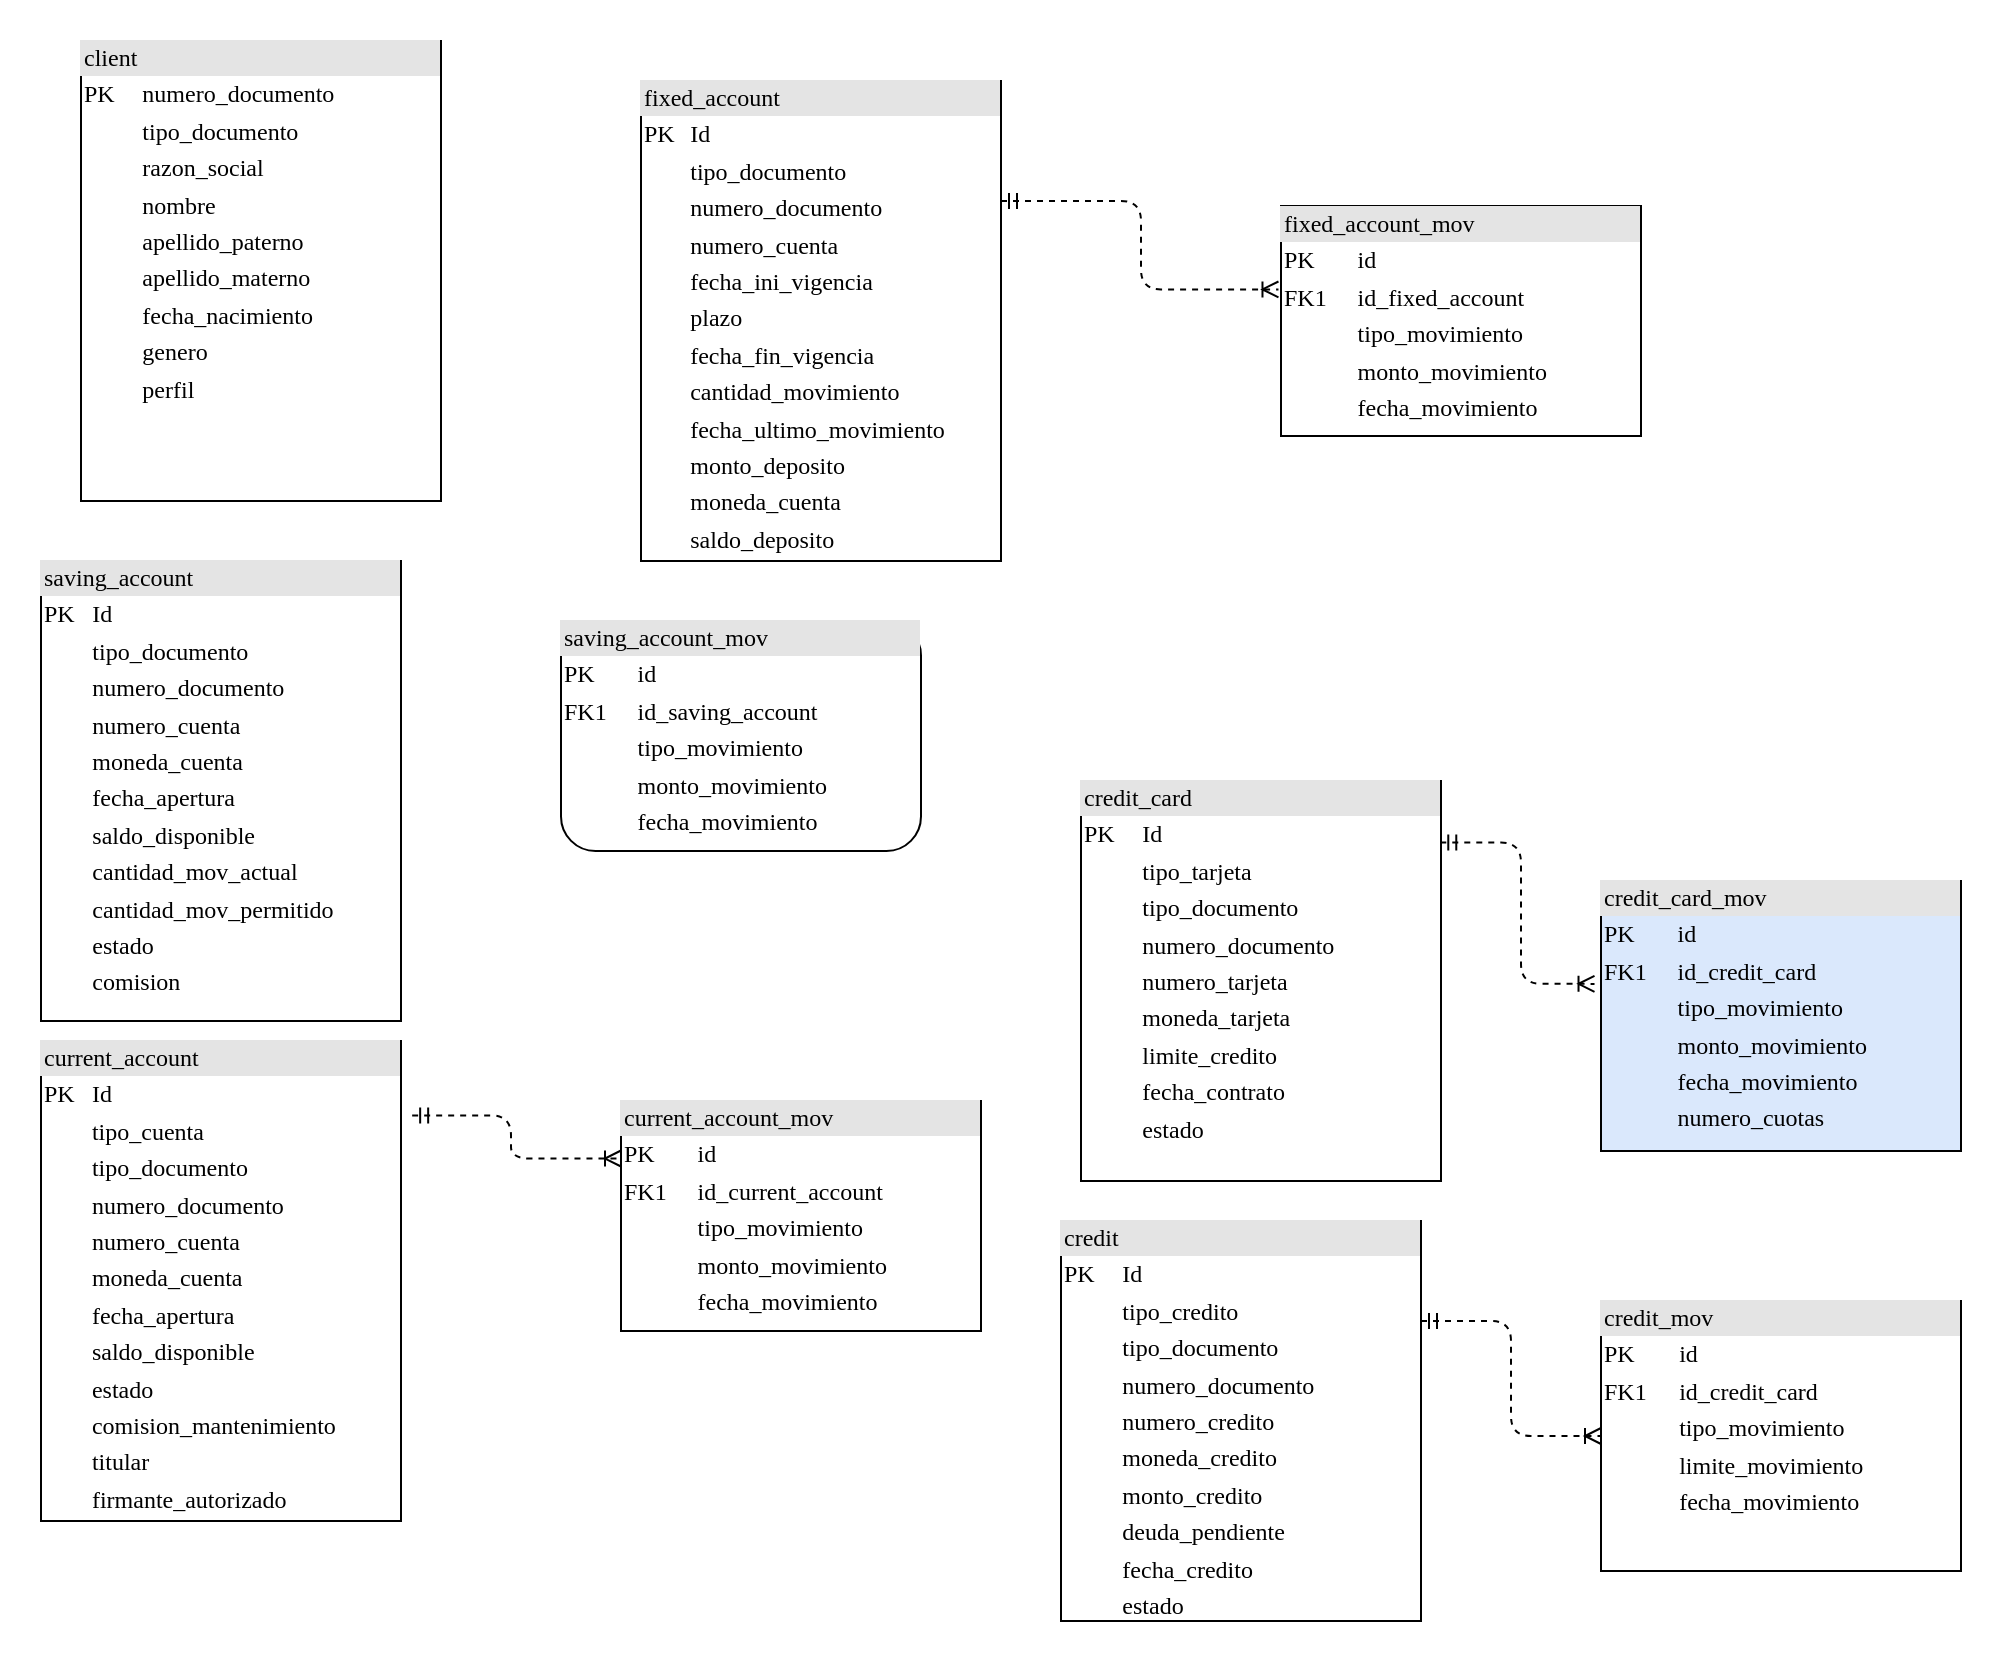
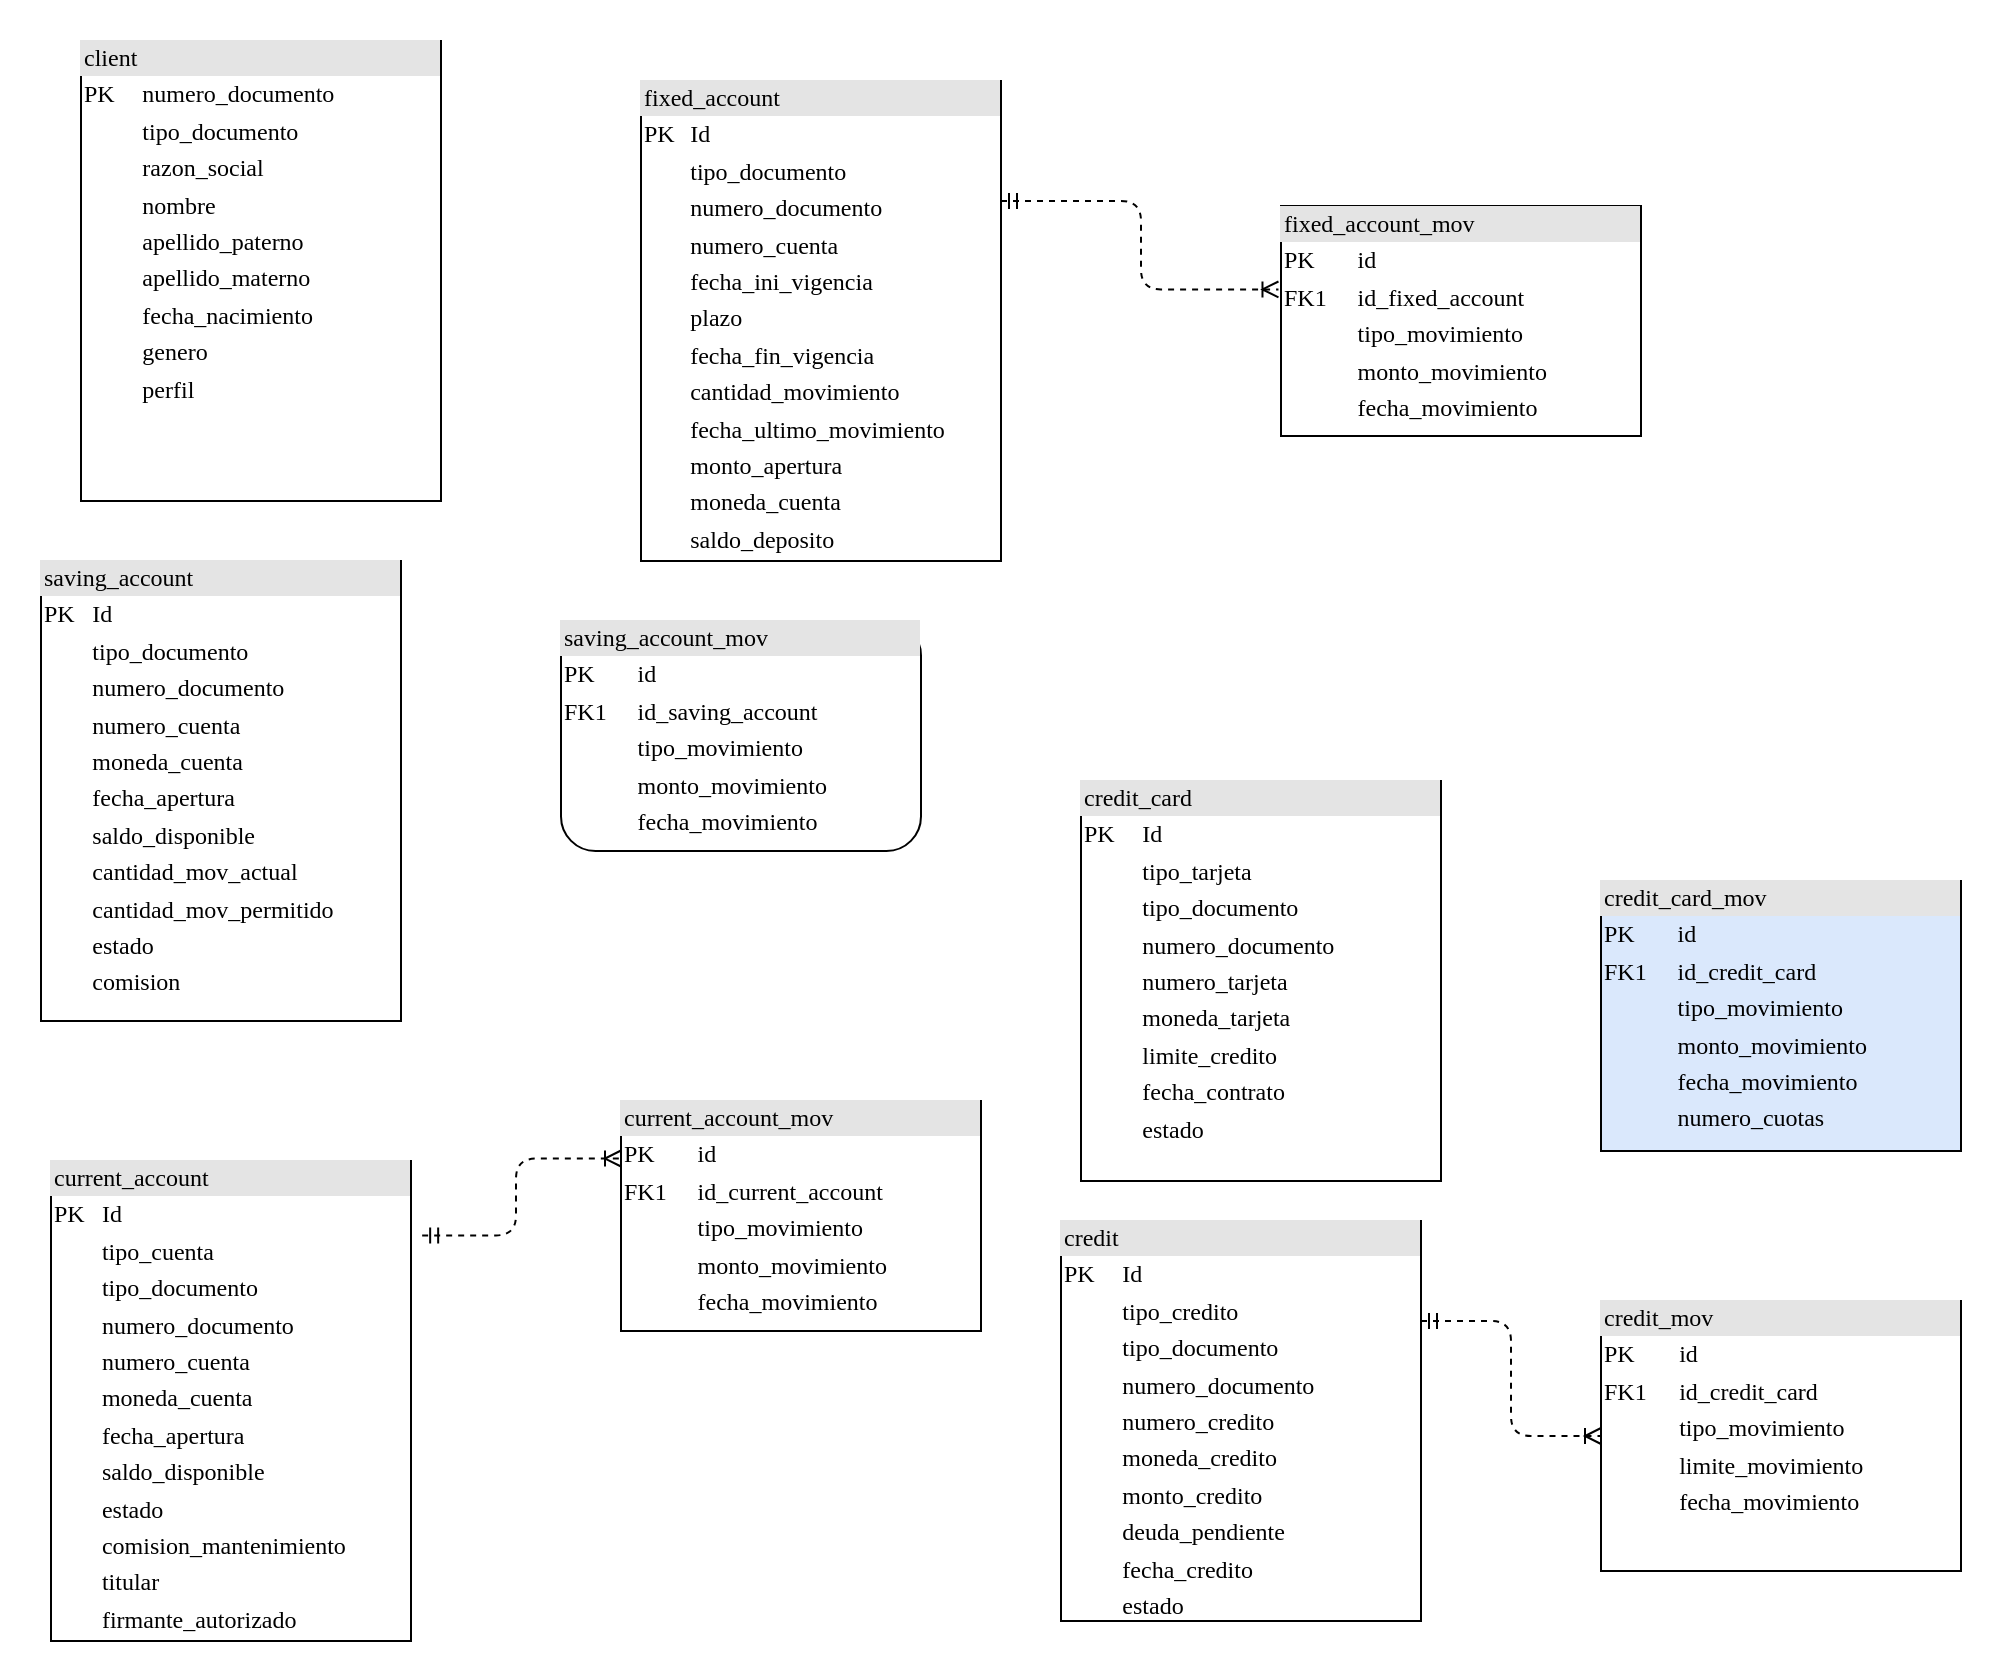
(783, 268) -> (783, 268)
(1521, 909) -> none
(221, 1281) -> (231, 1401)
